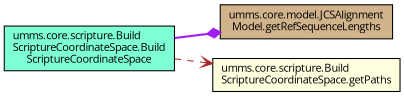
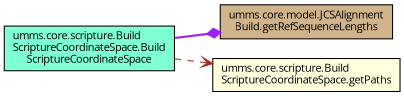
(306, 22) -> (306, 22)
